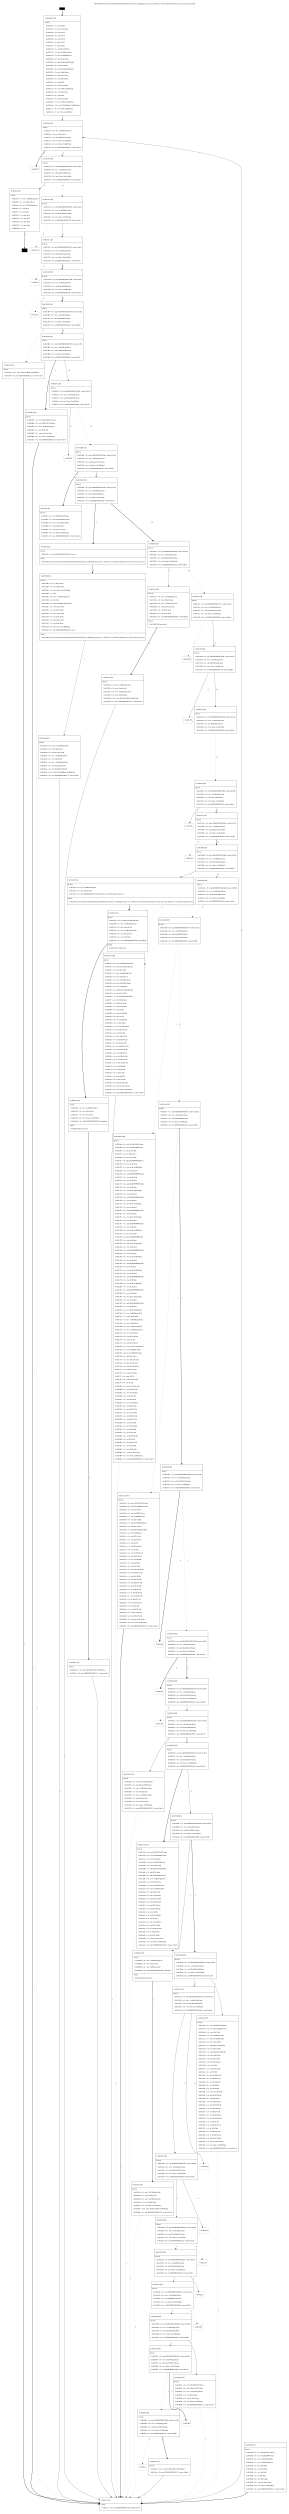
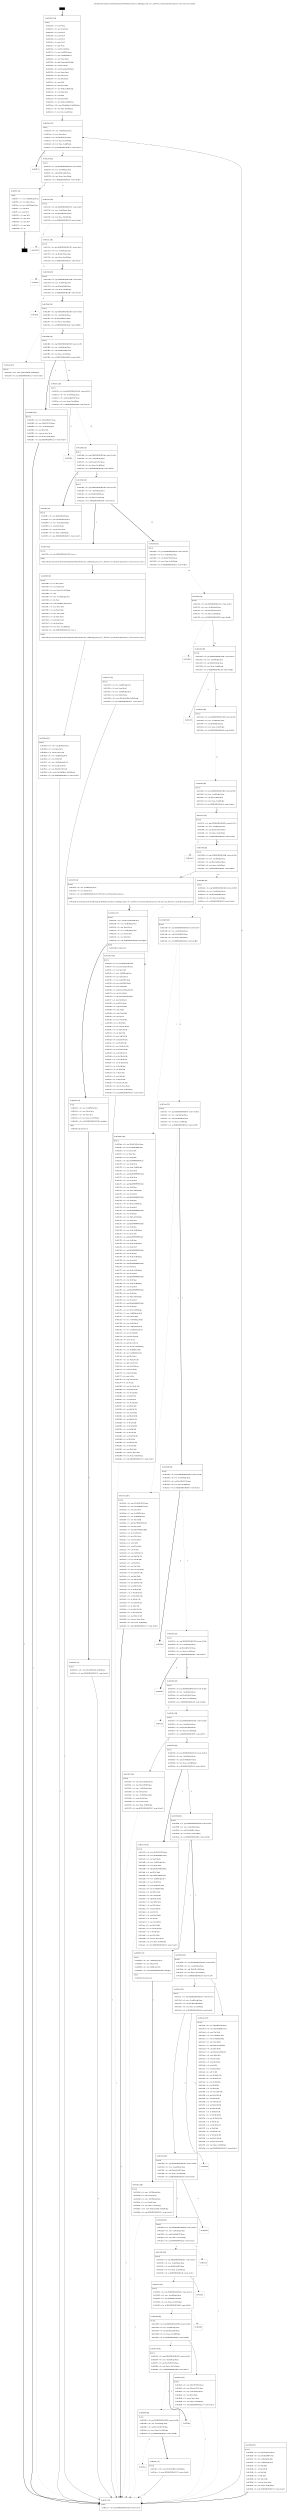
(168, 607) -> none
(189, 826) -> none
